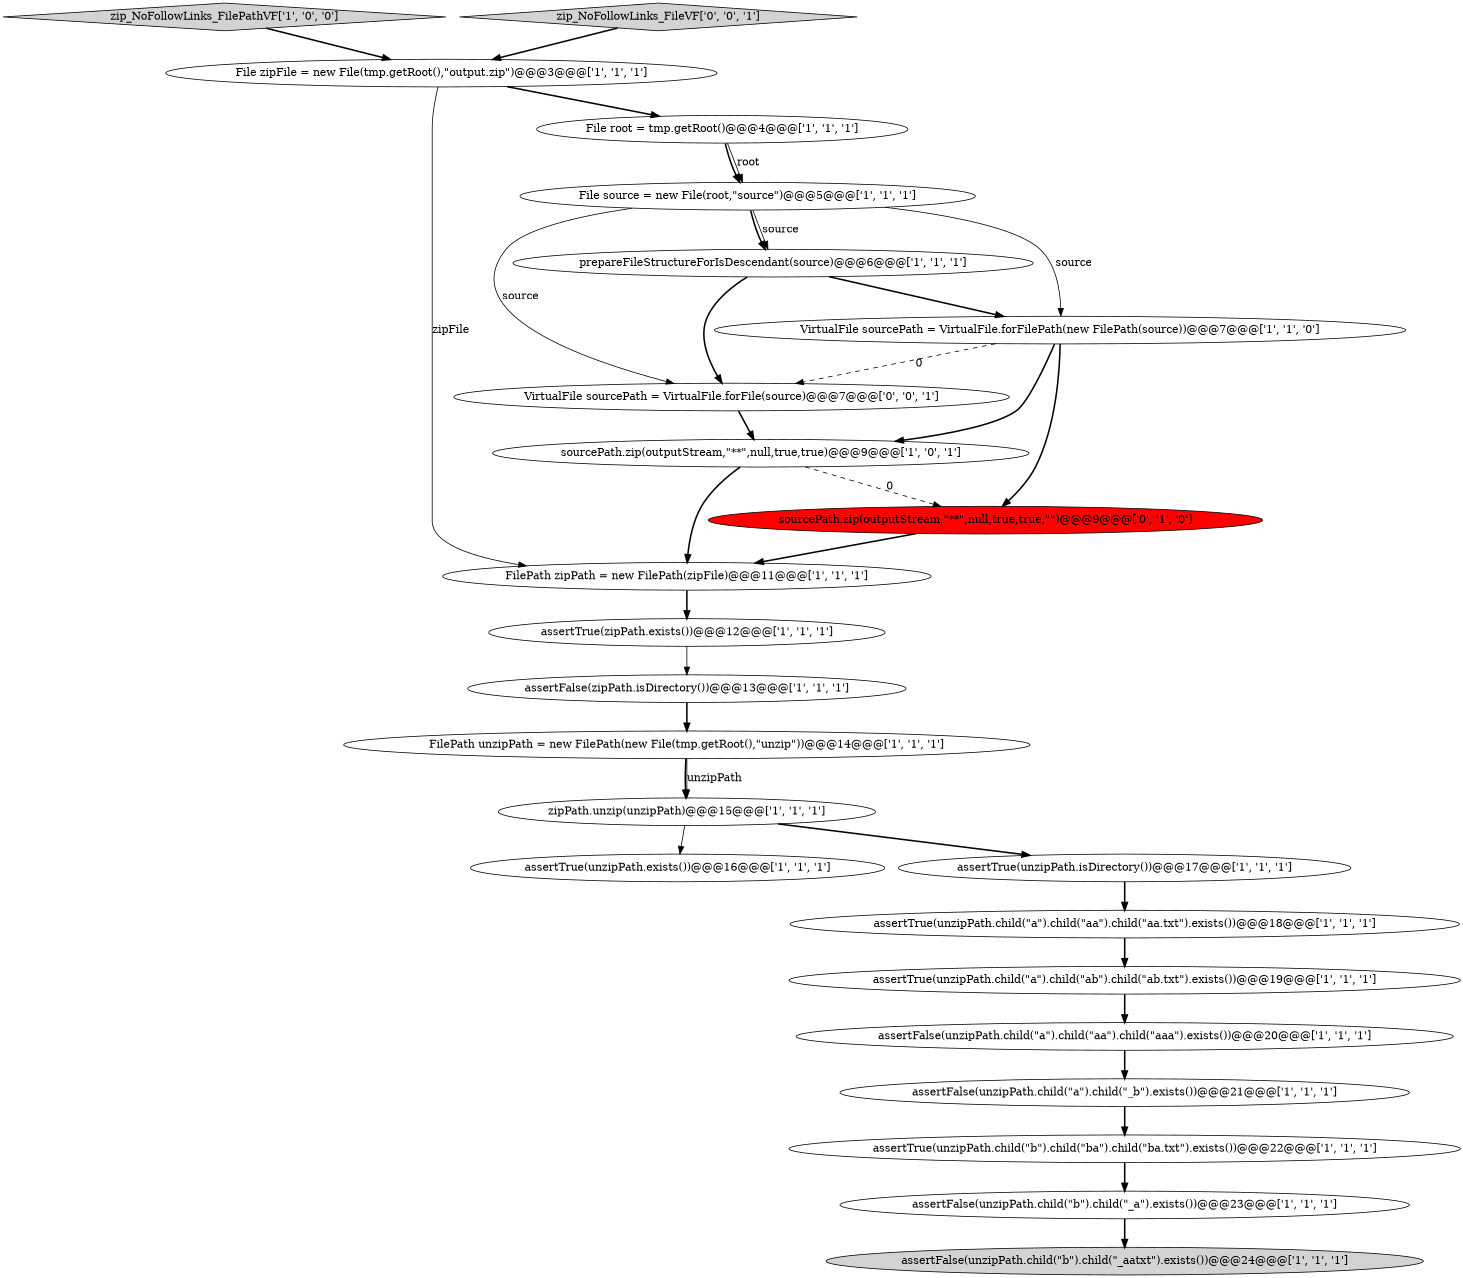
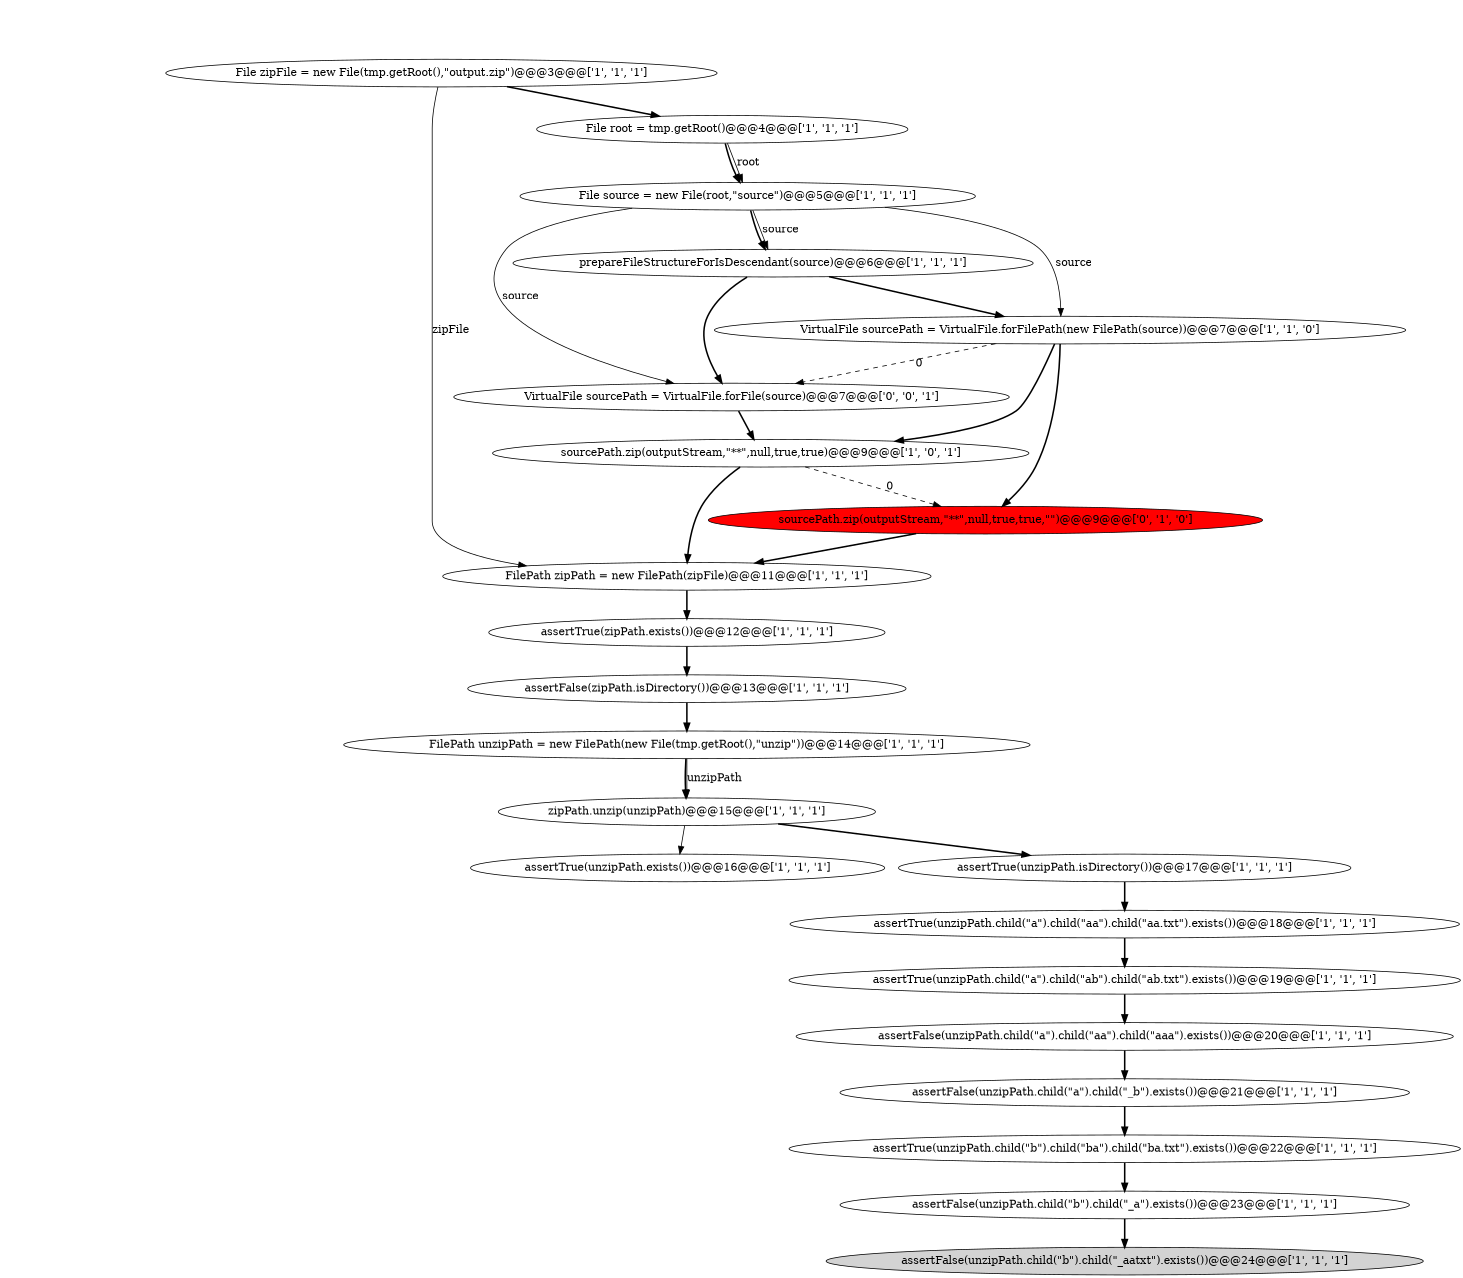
(224, 17) -> none
(658, 17) -> none
(687, 657) -> (687, 657)
